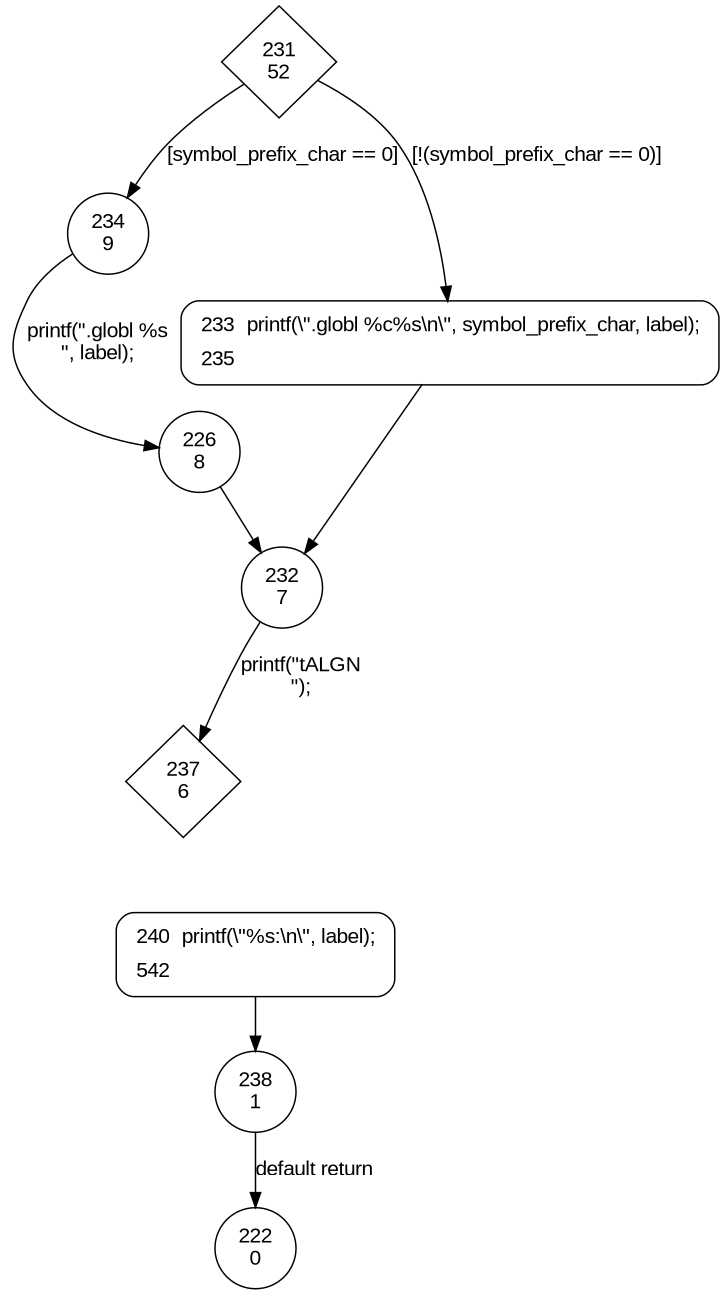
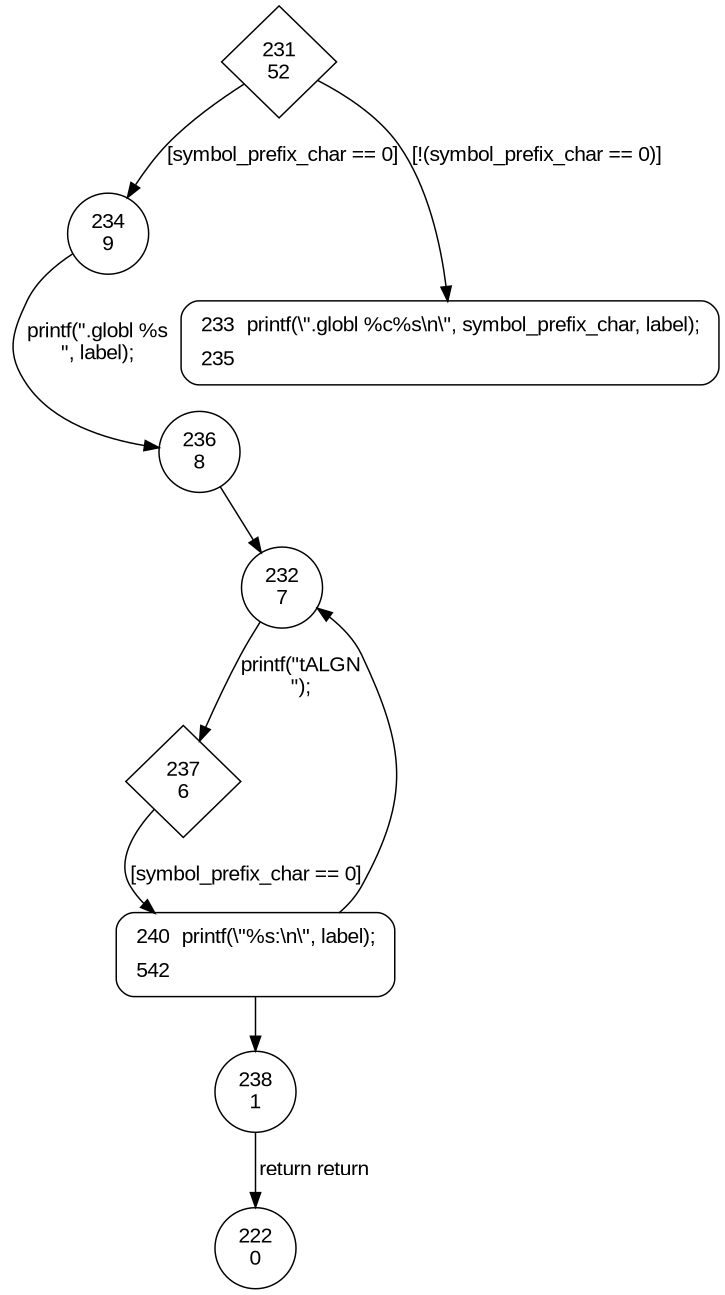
(199, 452) -> (199, 452)
(368, 463) -> (396, 764)
none -> (126, 855)
(314, 1170) -> (314, 1170)
